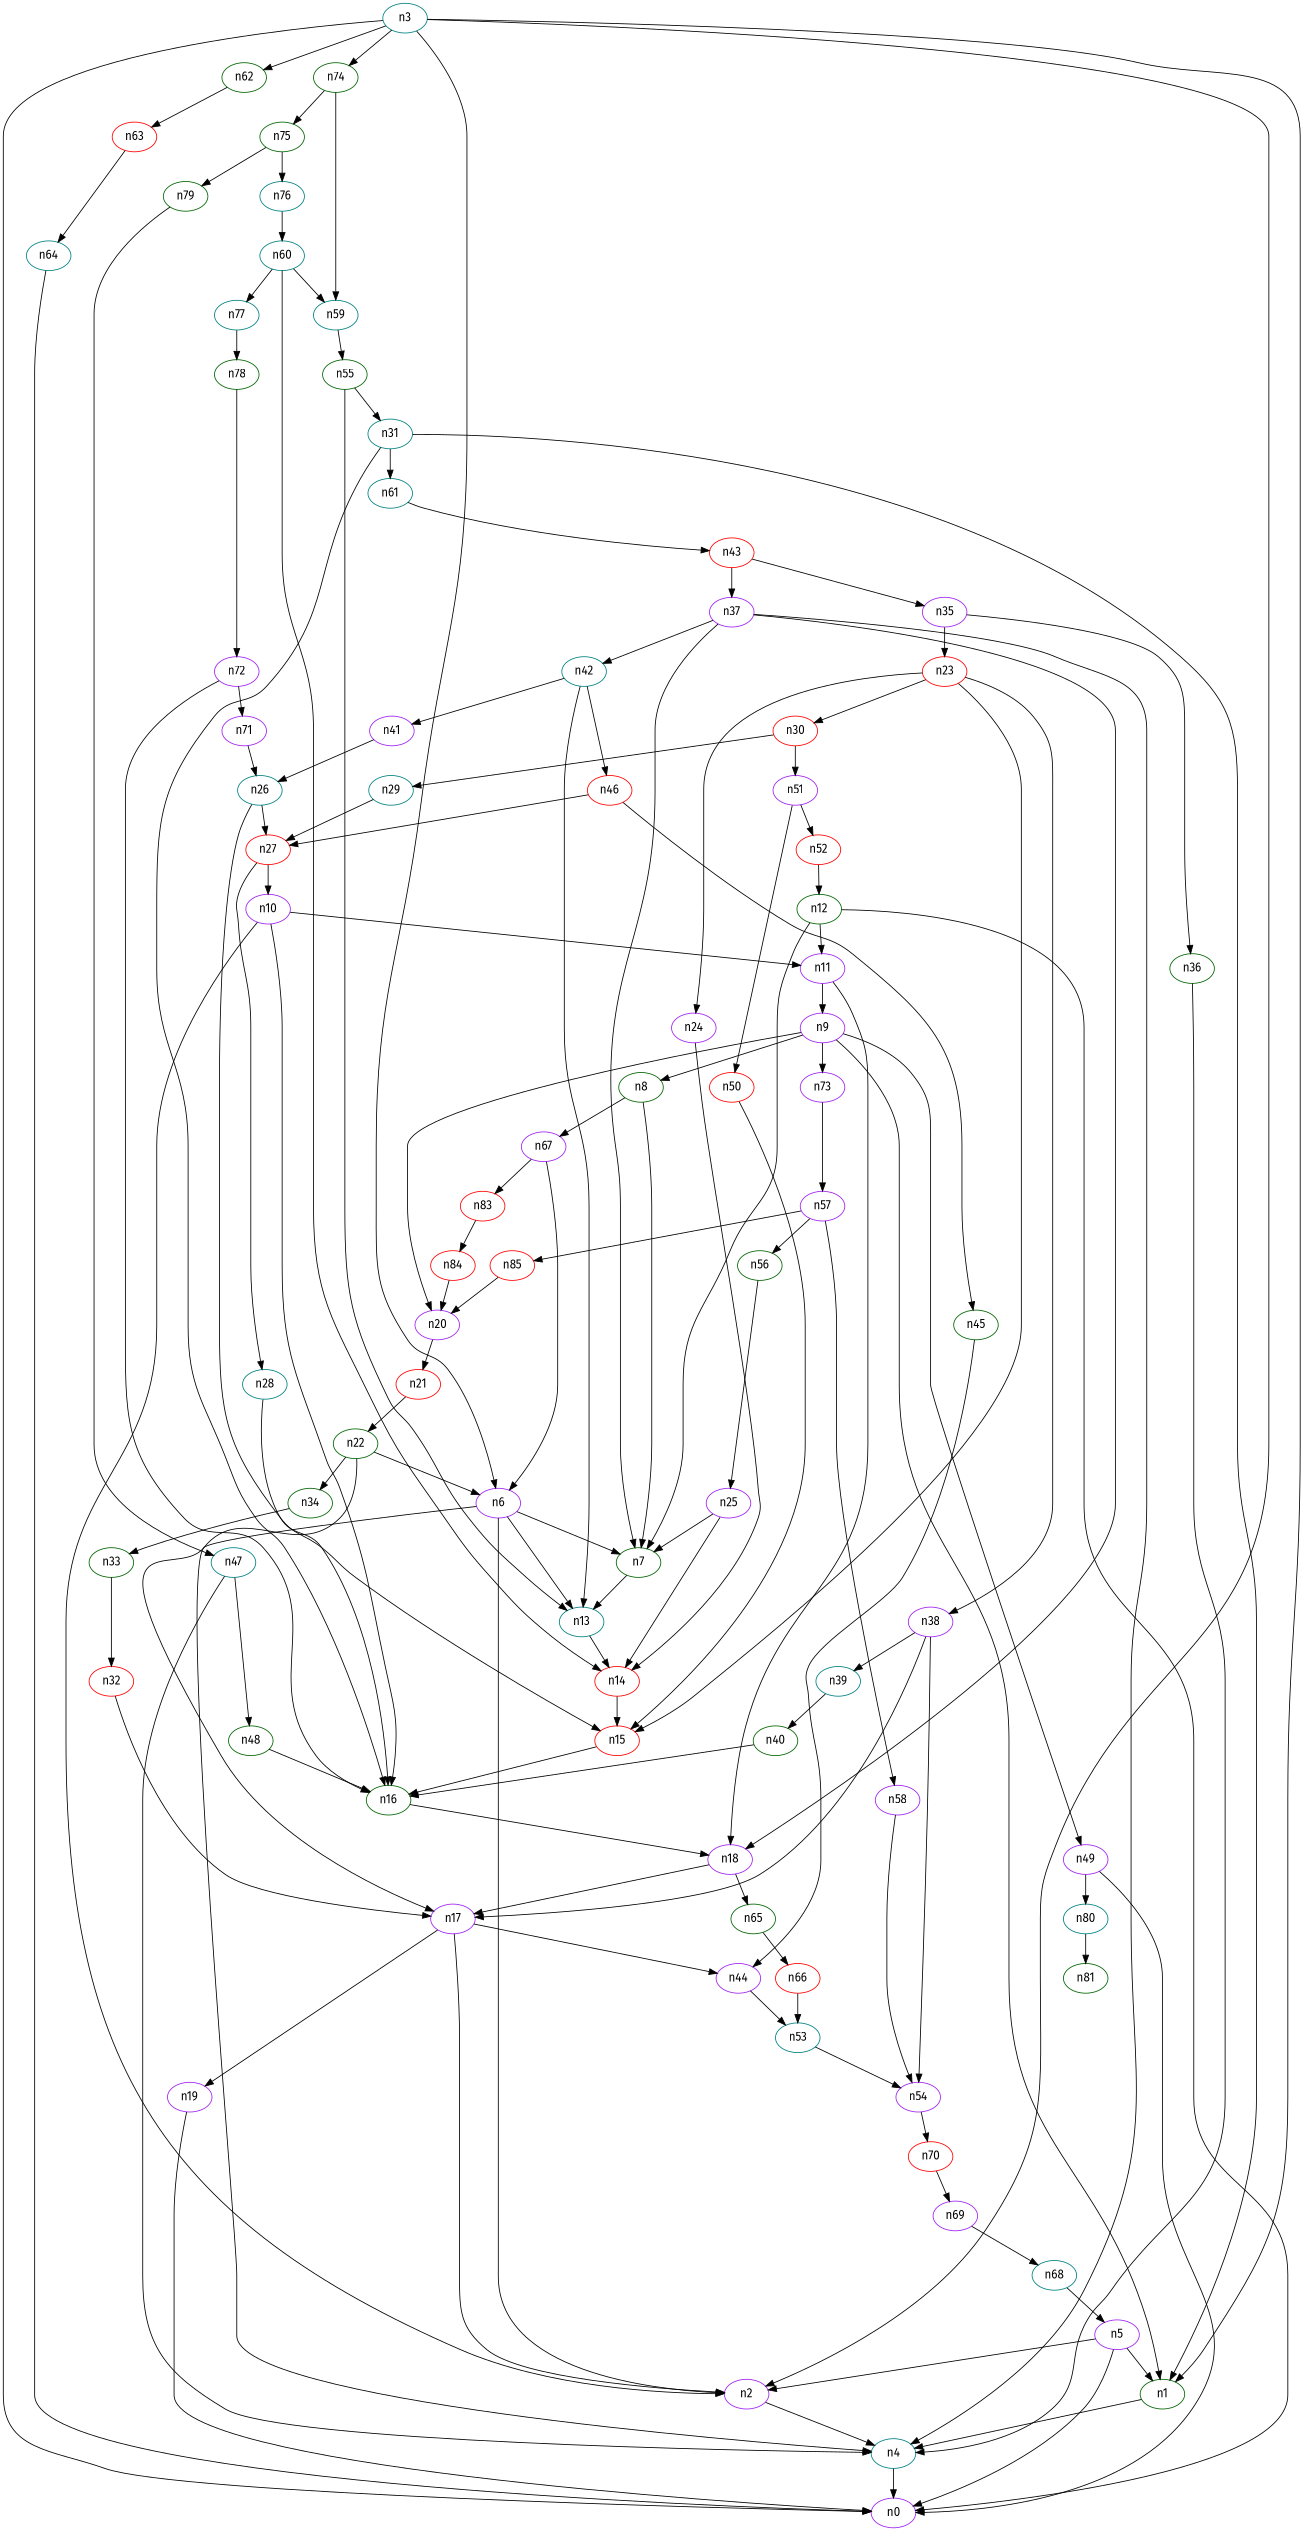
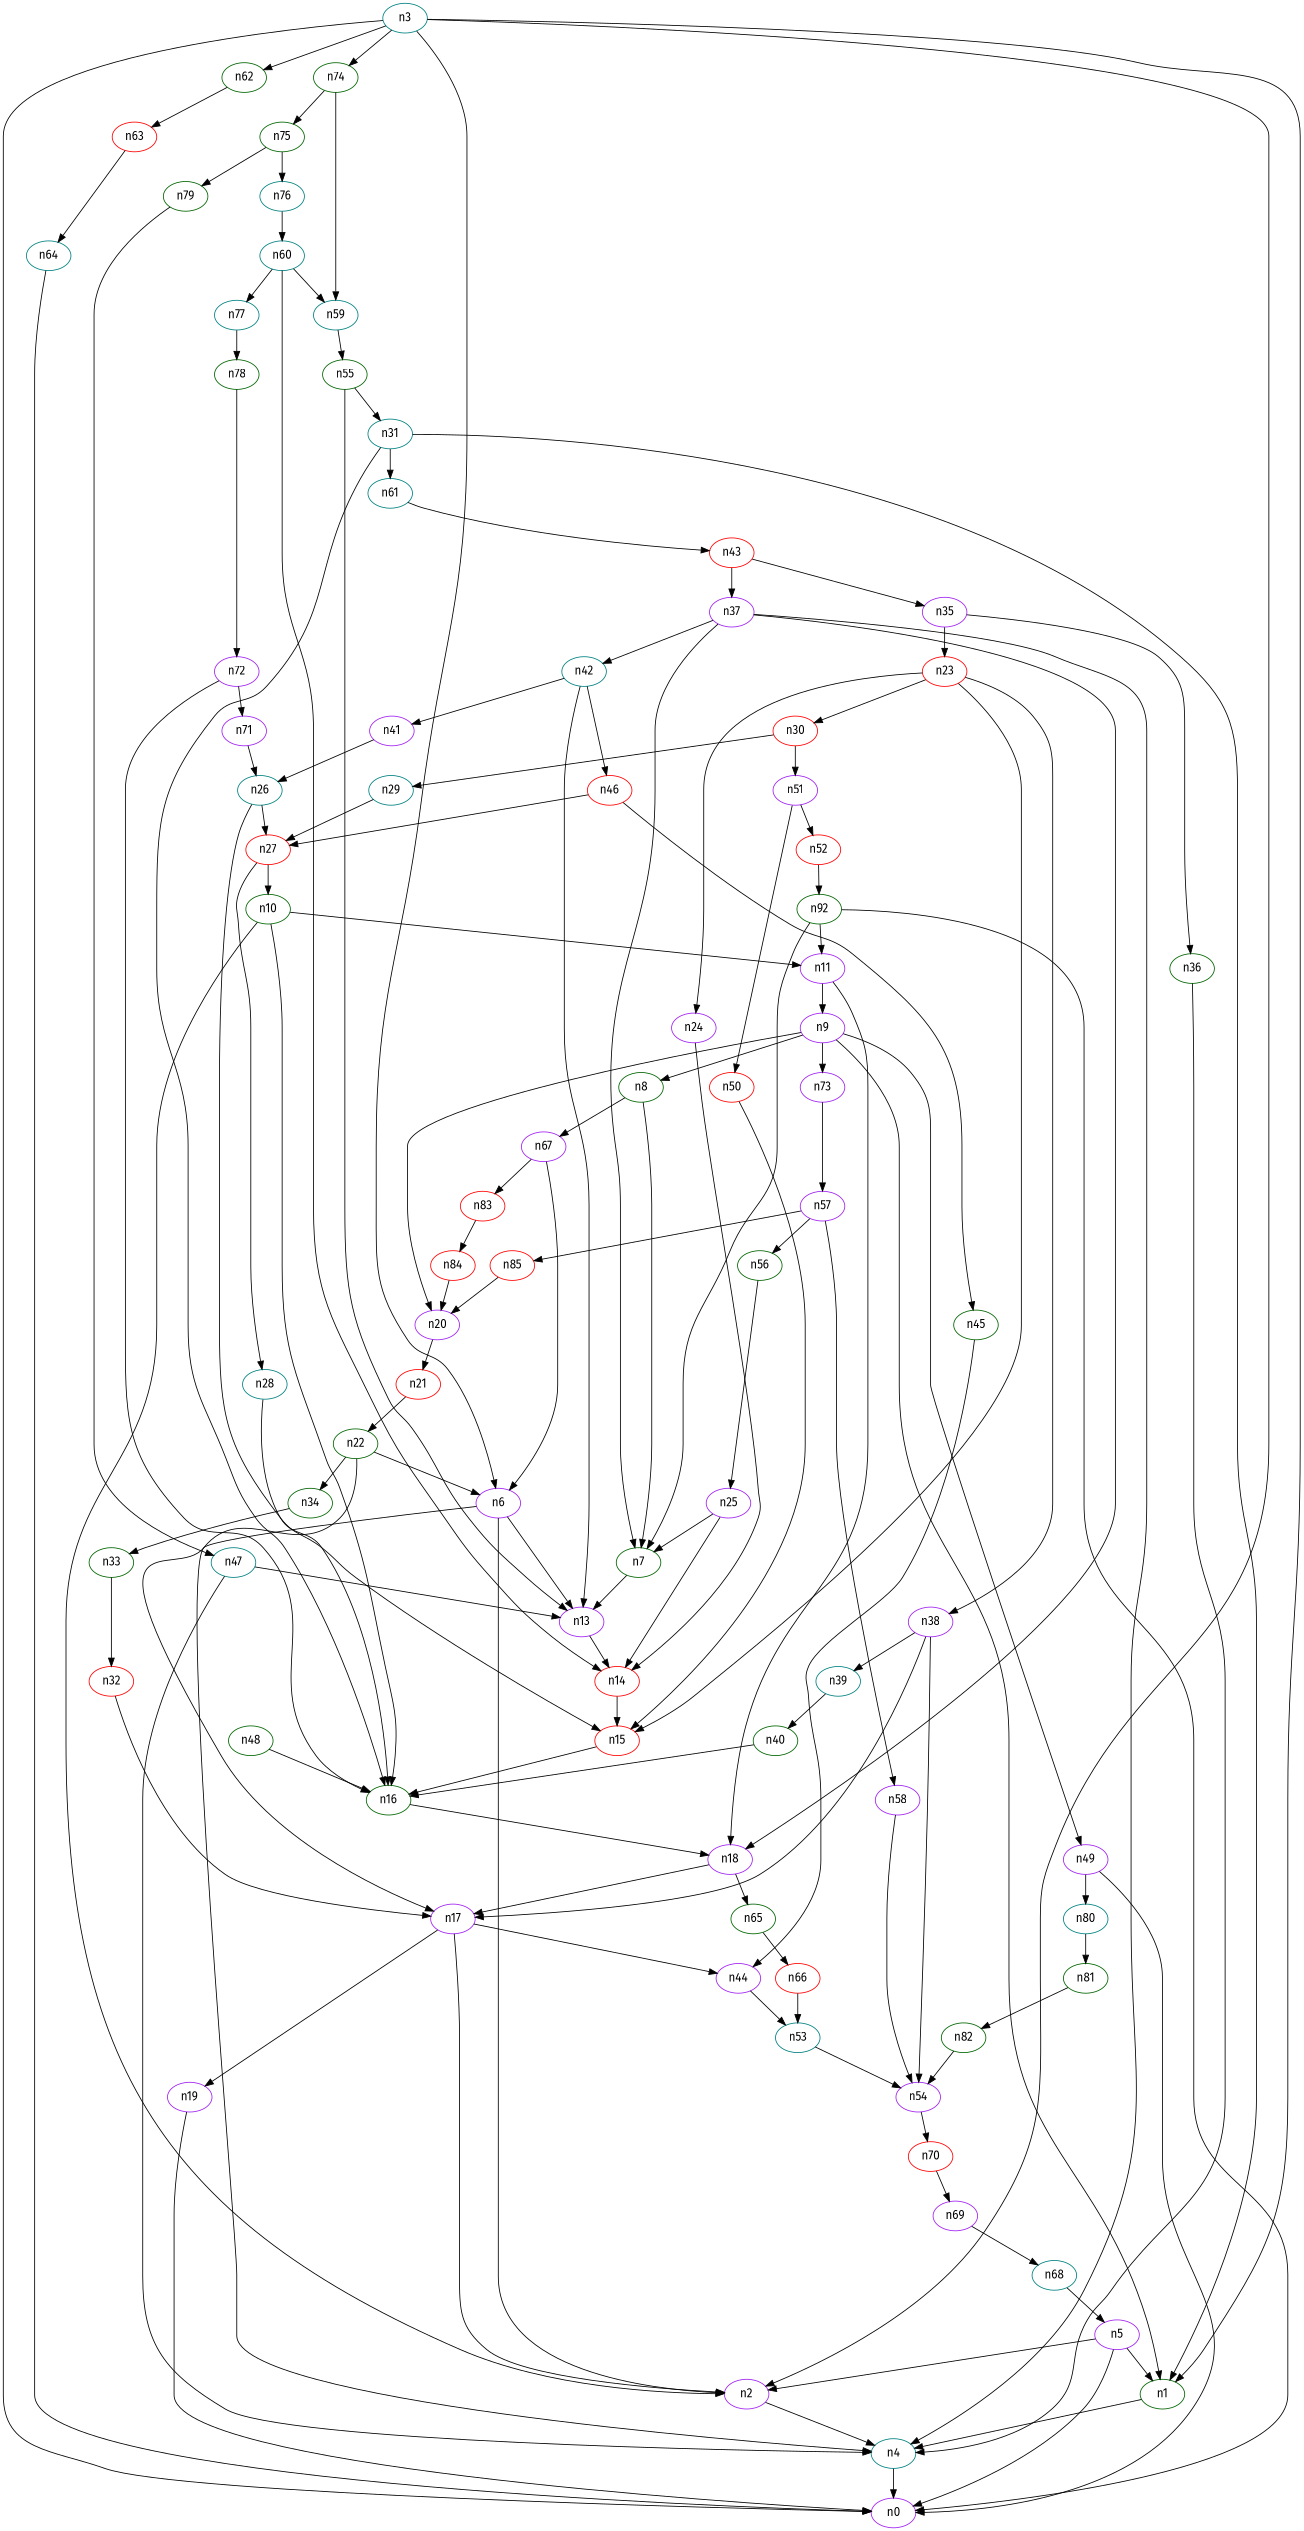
(268, 909) -> (268, 909)
(819, 909) -> (819, 909)
(565, 1531) -> none
(582, 1622) -> (582, 1622)
(242, 1647) -> (403, 1592)
none -> (964, 2038)
